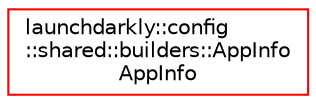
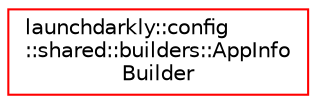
(158, 52) -> (158, 52)
